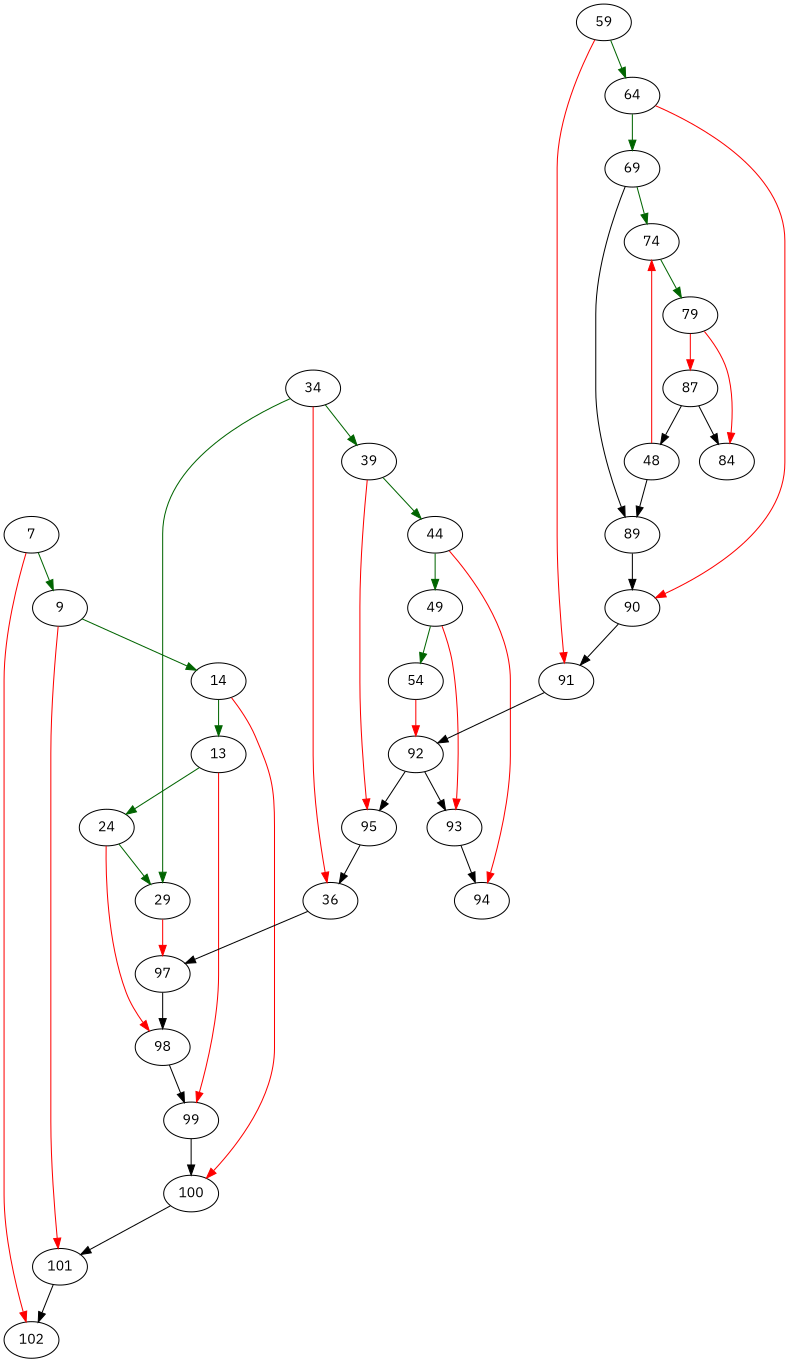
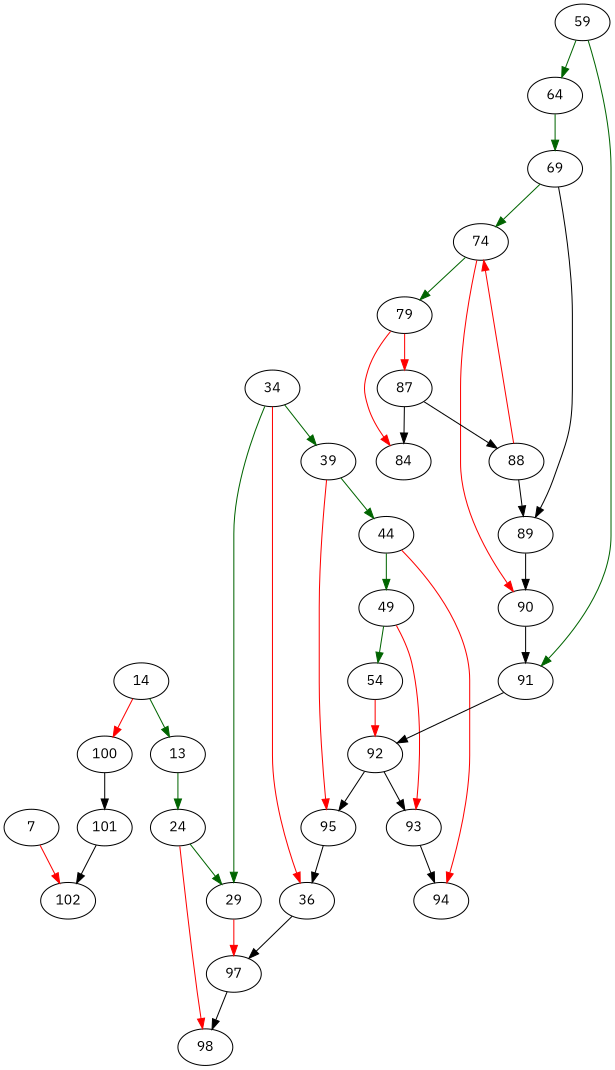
(557, 343) -> (611, 357)
(785, 347) -> (461, 435)
(652, 462) -> (516, 462)
(60, 608) -> none
(191, 1120) -> none
